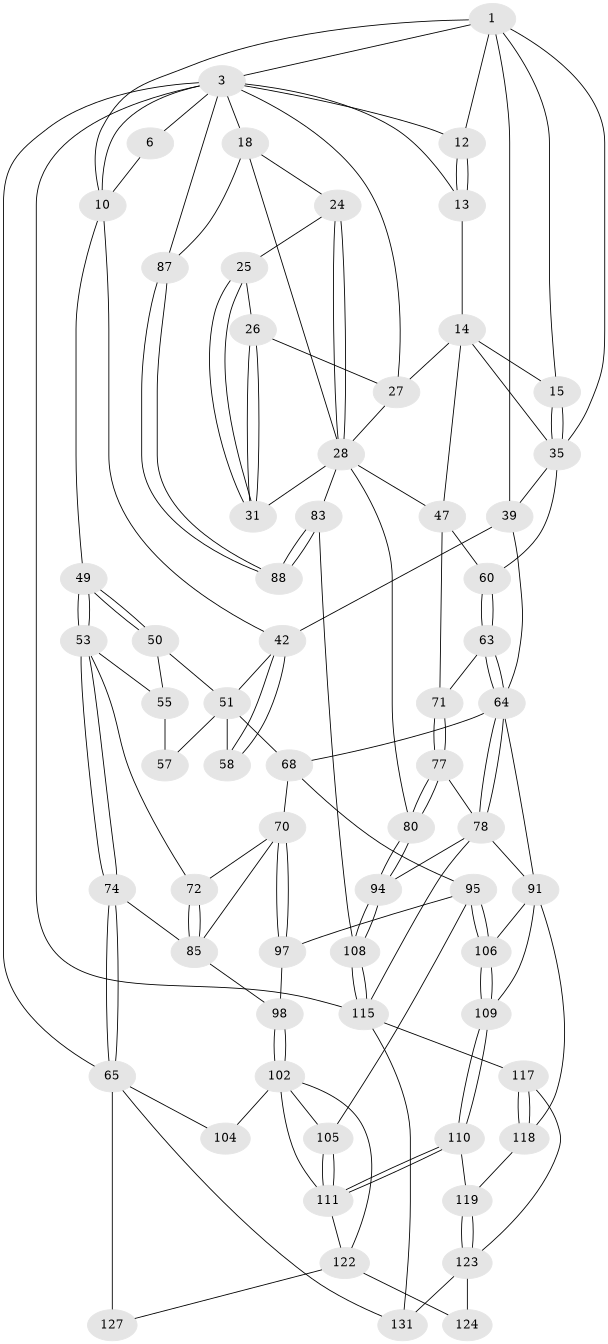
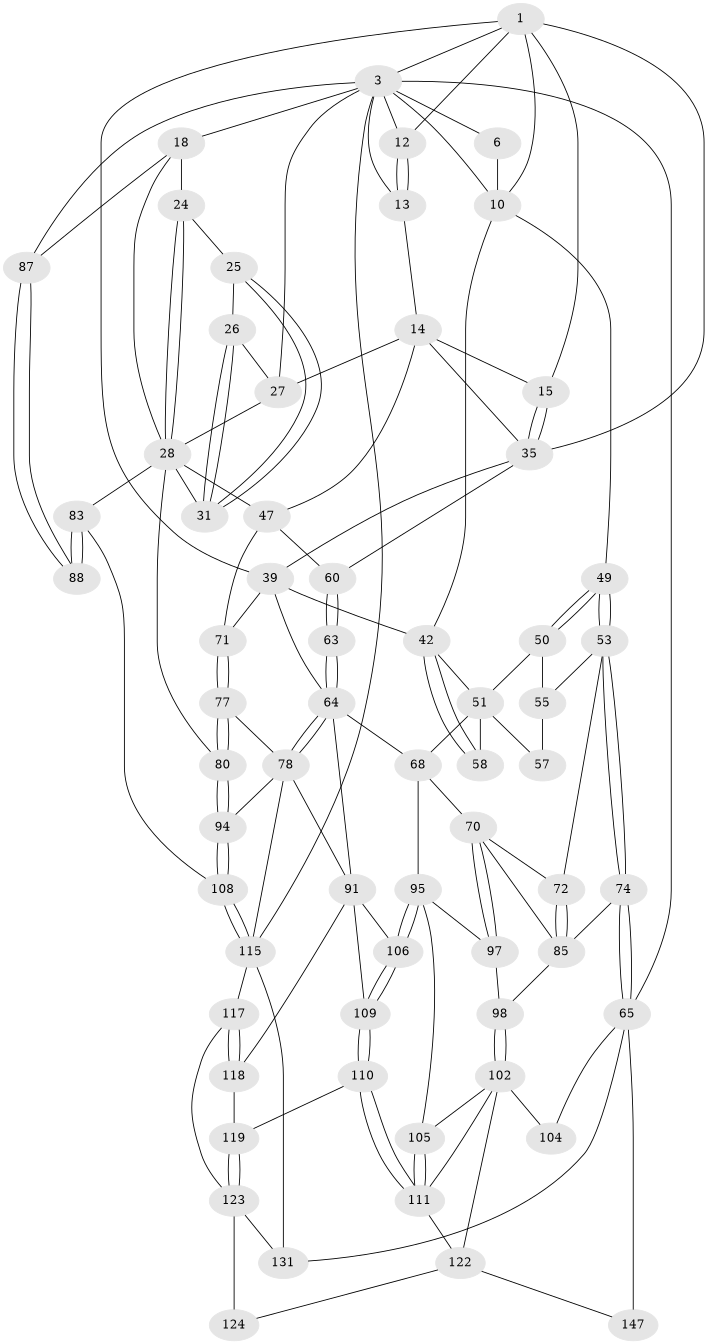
(463, 672) -> (247, 610)
(112, 1325) -> (633, 1325)
